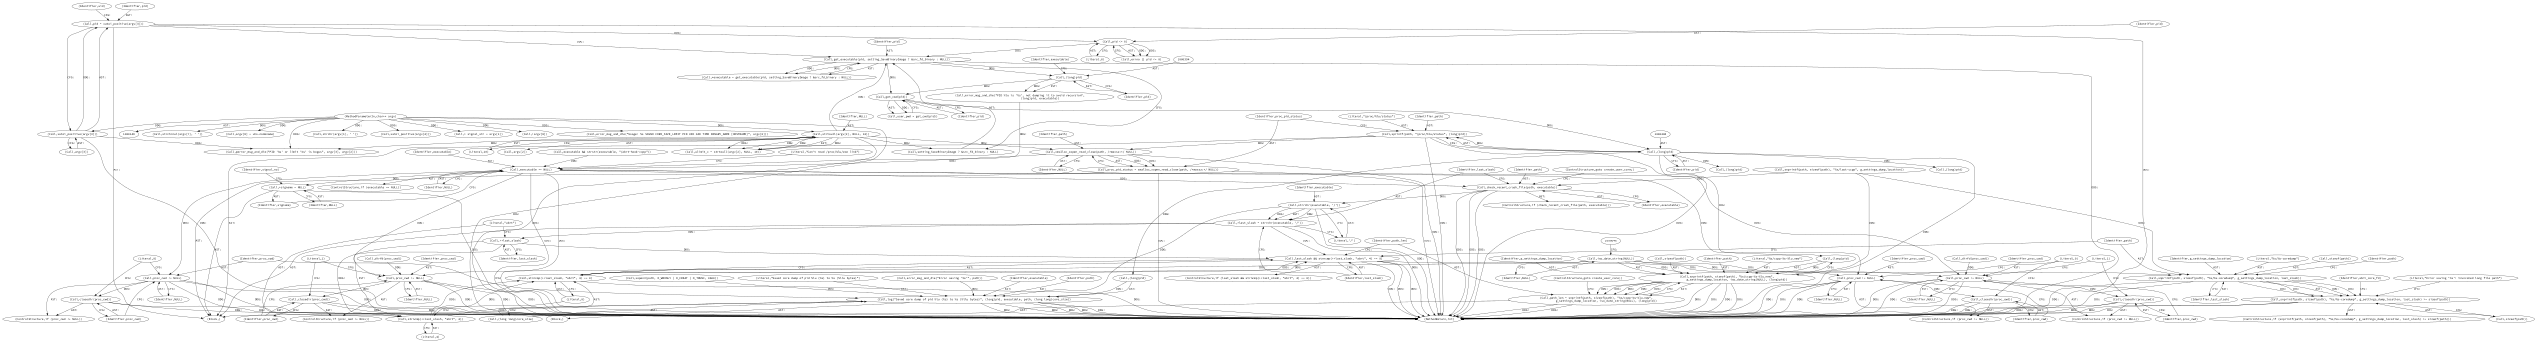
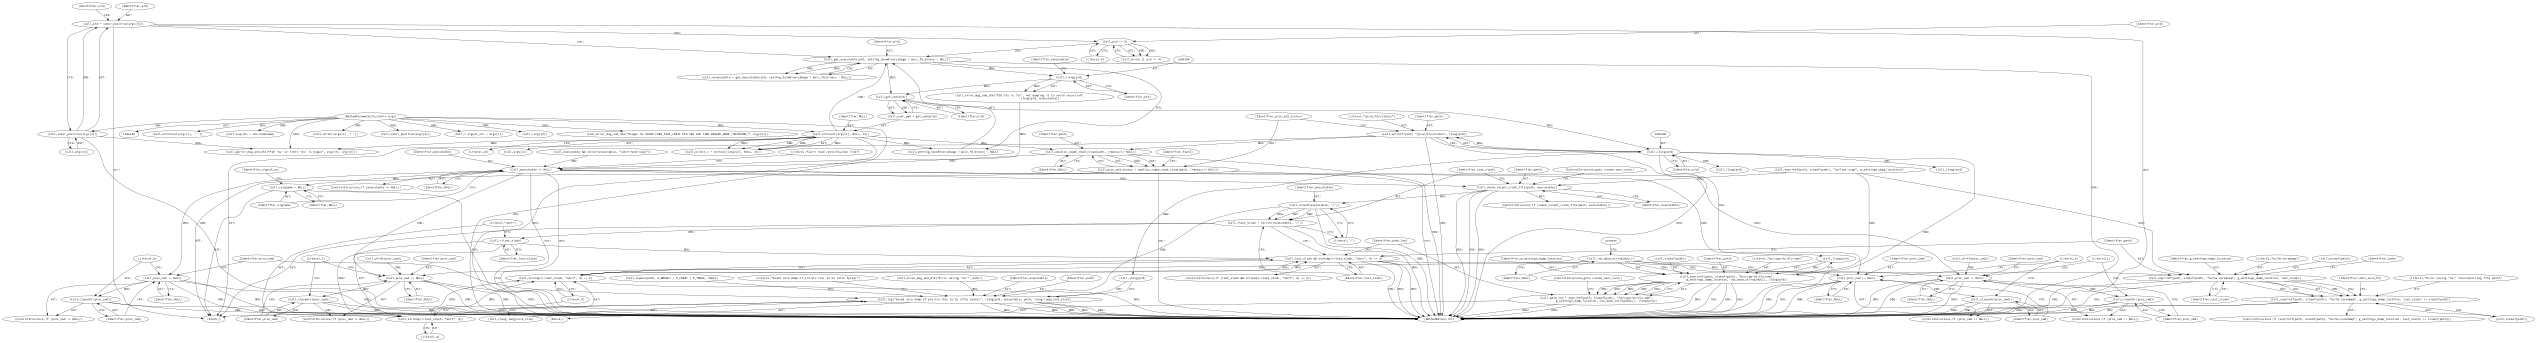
(706, 139) -> (878, 125)
none -> (1178, 152)
(274, 194) -> (283, 198)
(1314, 205) -> (1314, 205)
